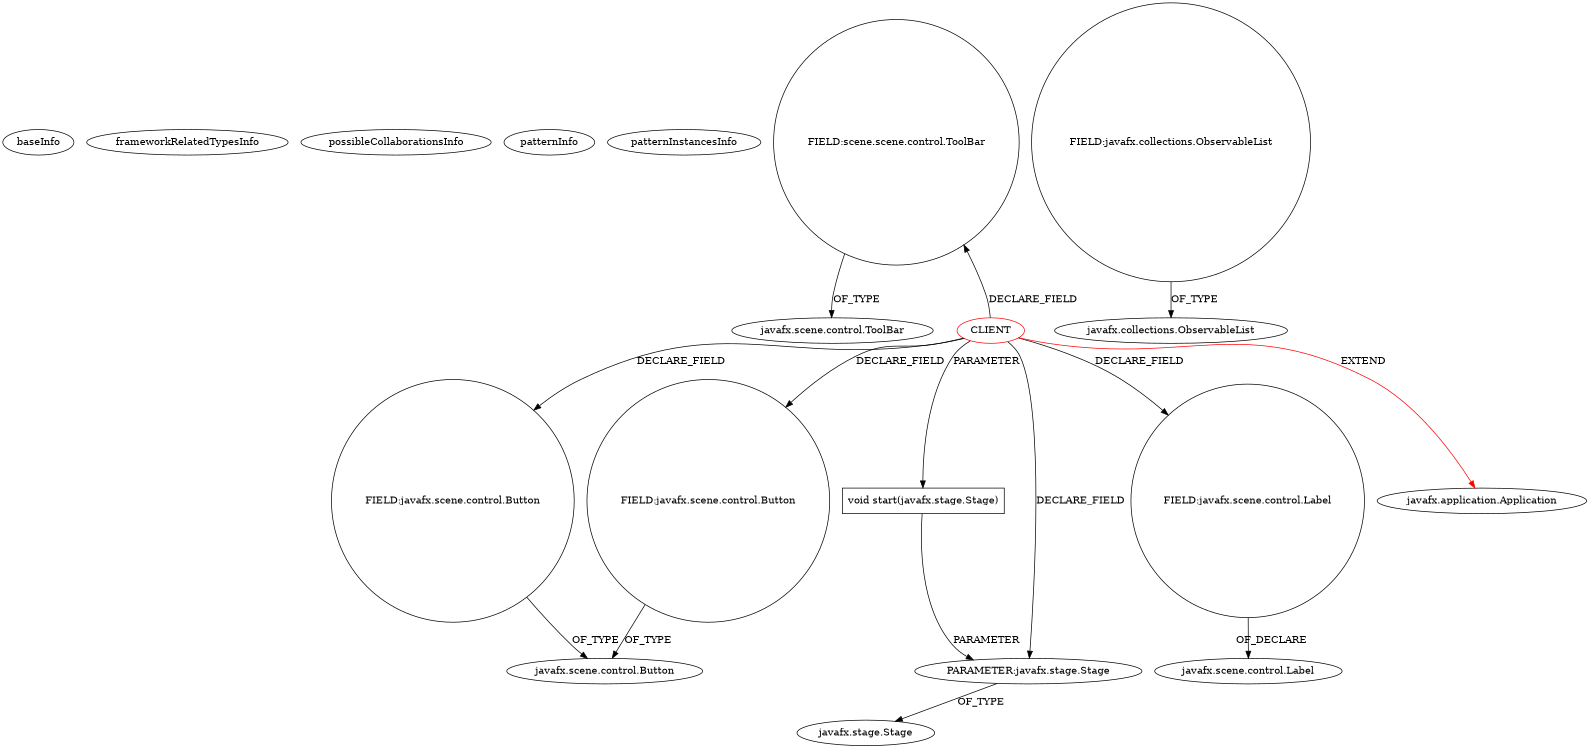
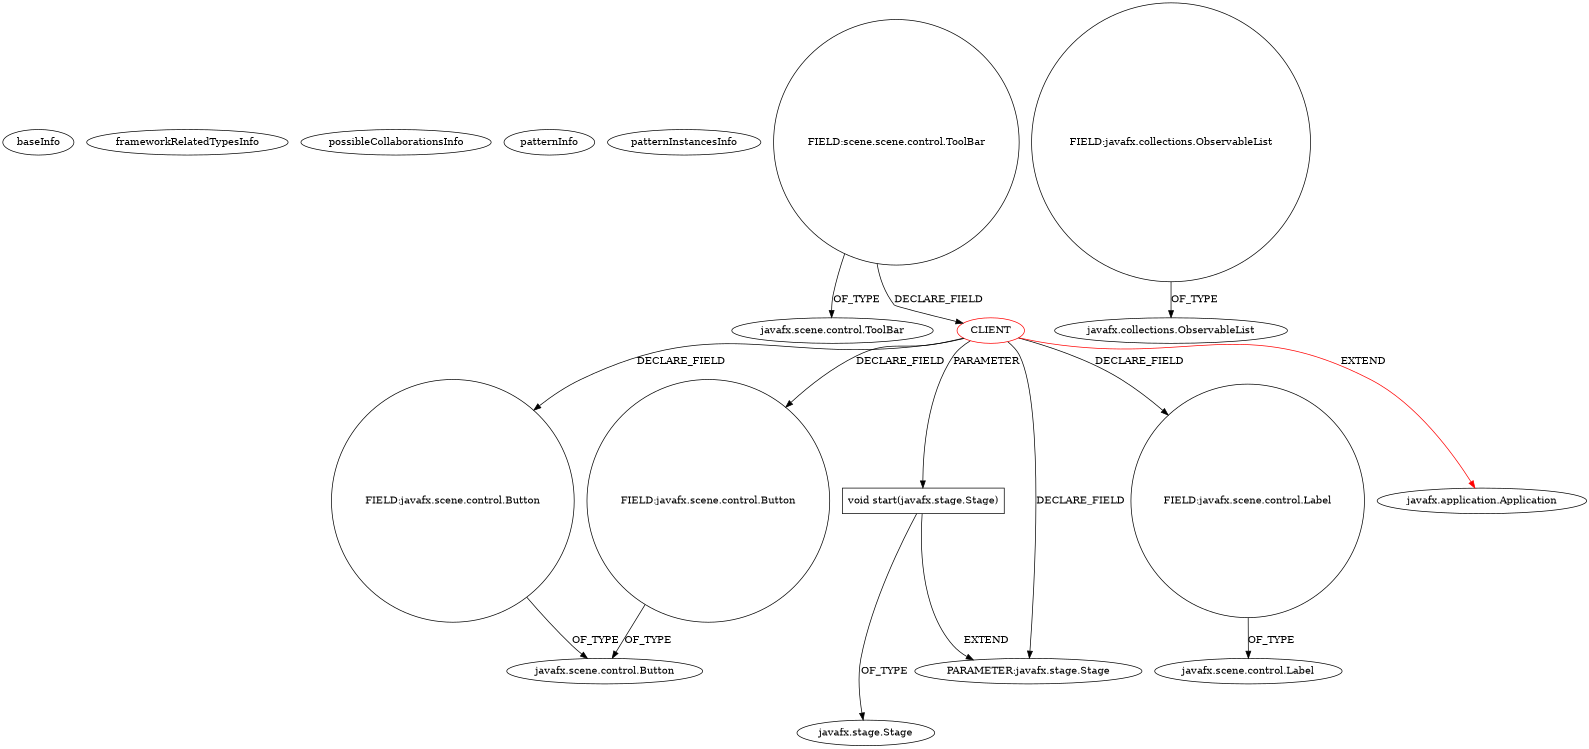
(982, 284) -> (903, 308)
(987, 640) -> (987, 640)
(1271, 640) -> (1271, 640)
(950, 701) -> (874, 610)
